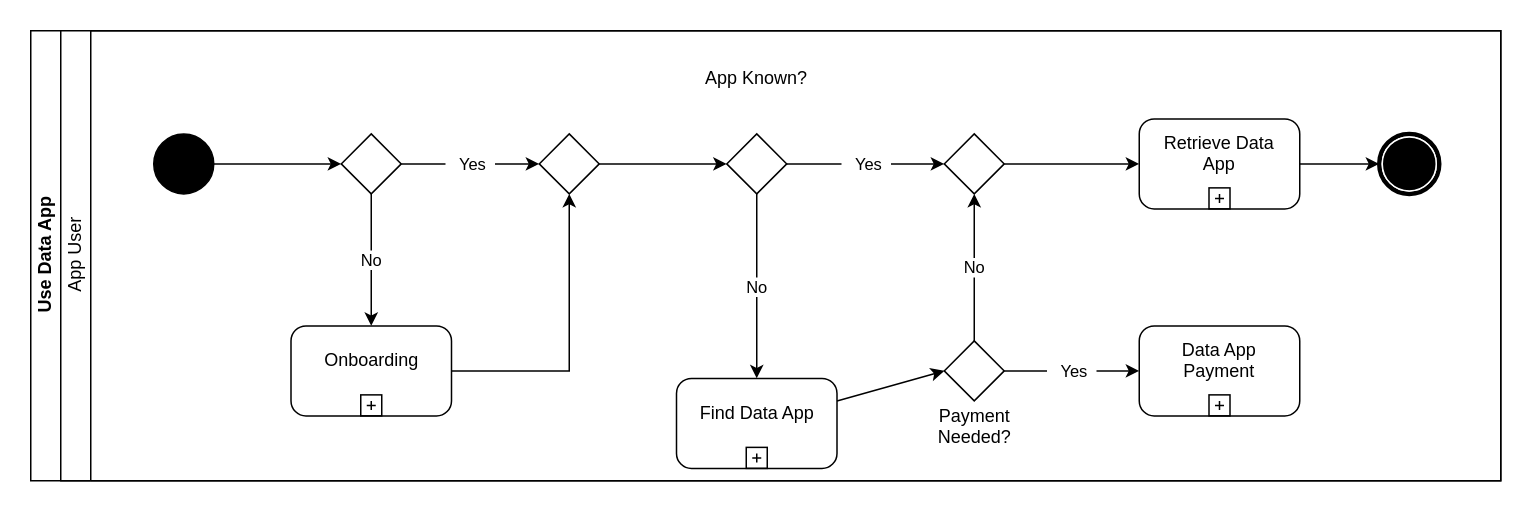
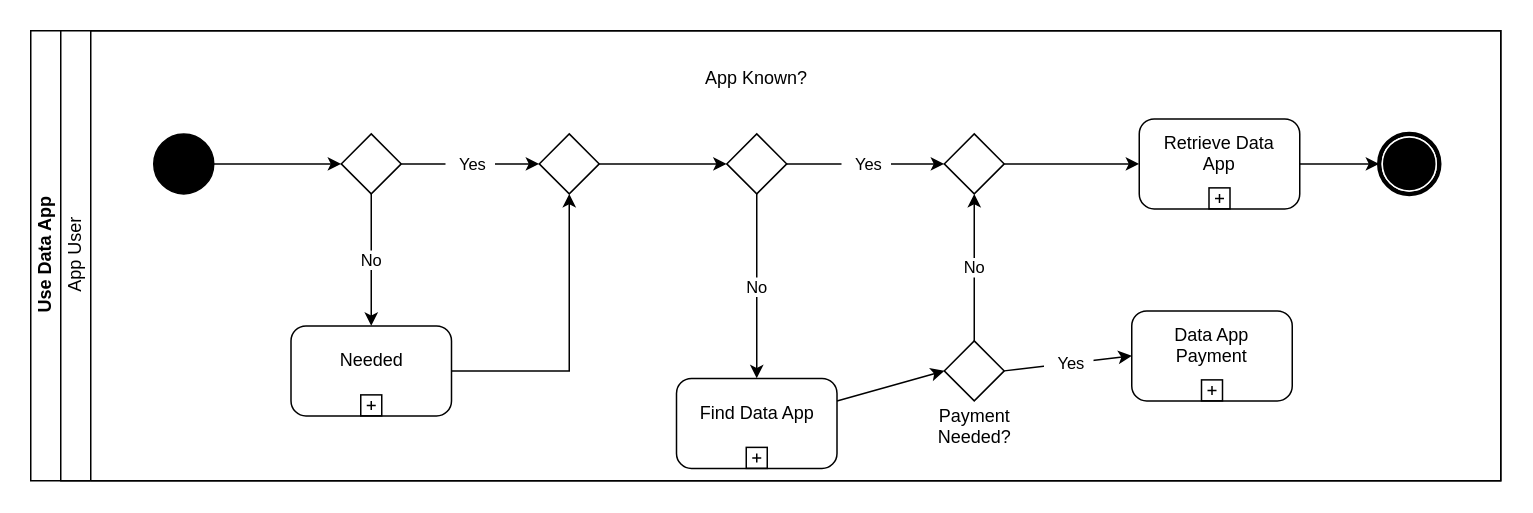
(372, 371) -> (372, 371)
(1220, 371) -> (1212, 356)
